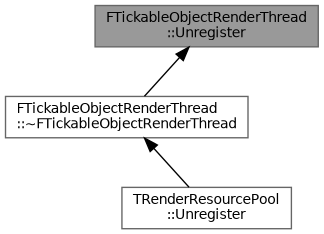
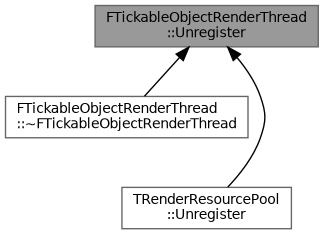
(171, 168) -> (264, 124)
